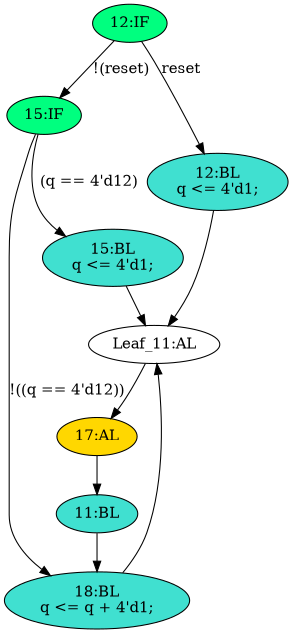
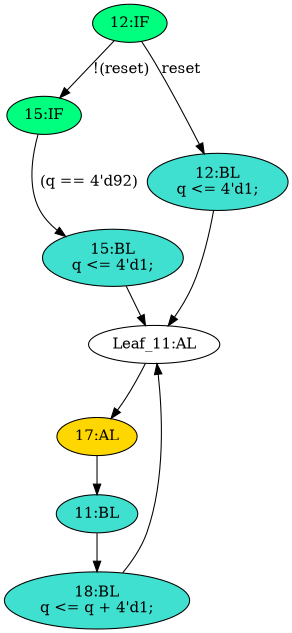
(89, 182) -> (89, 182)
(9, 356) -> none
